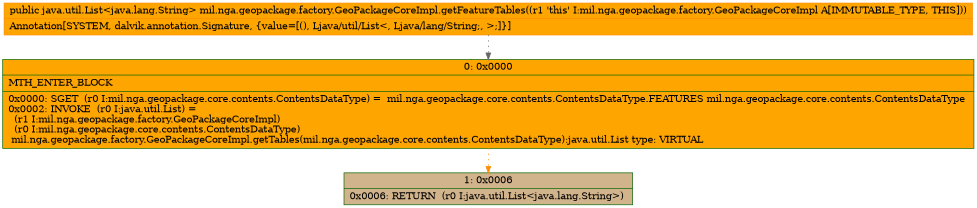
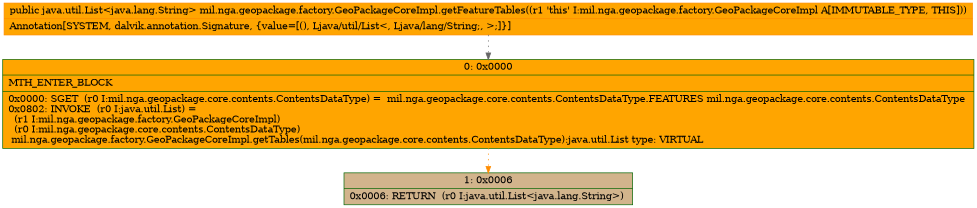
(104, 109) -> (104, 109)
